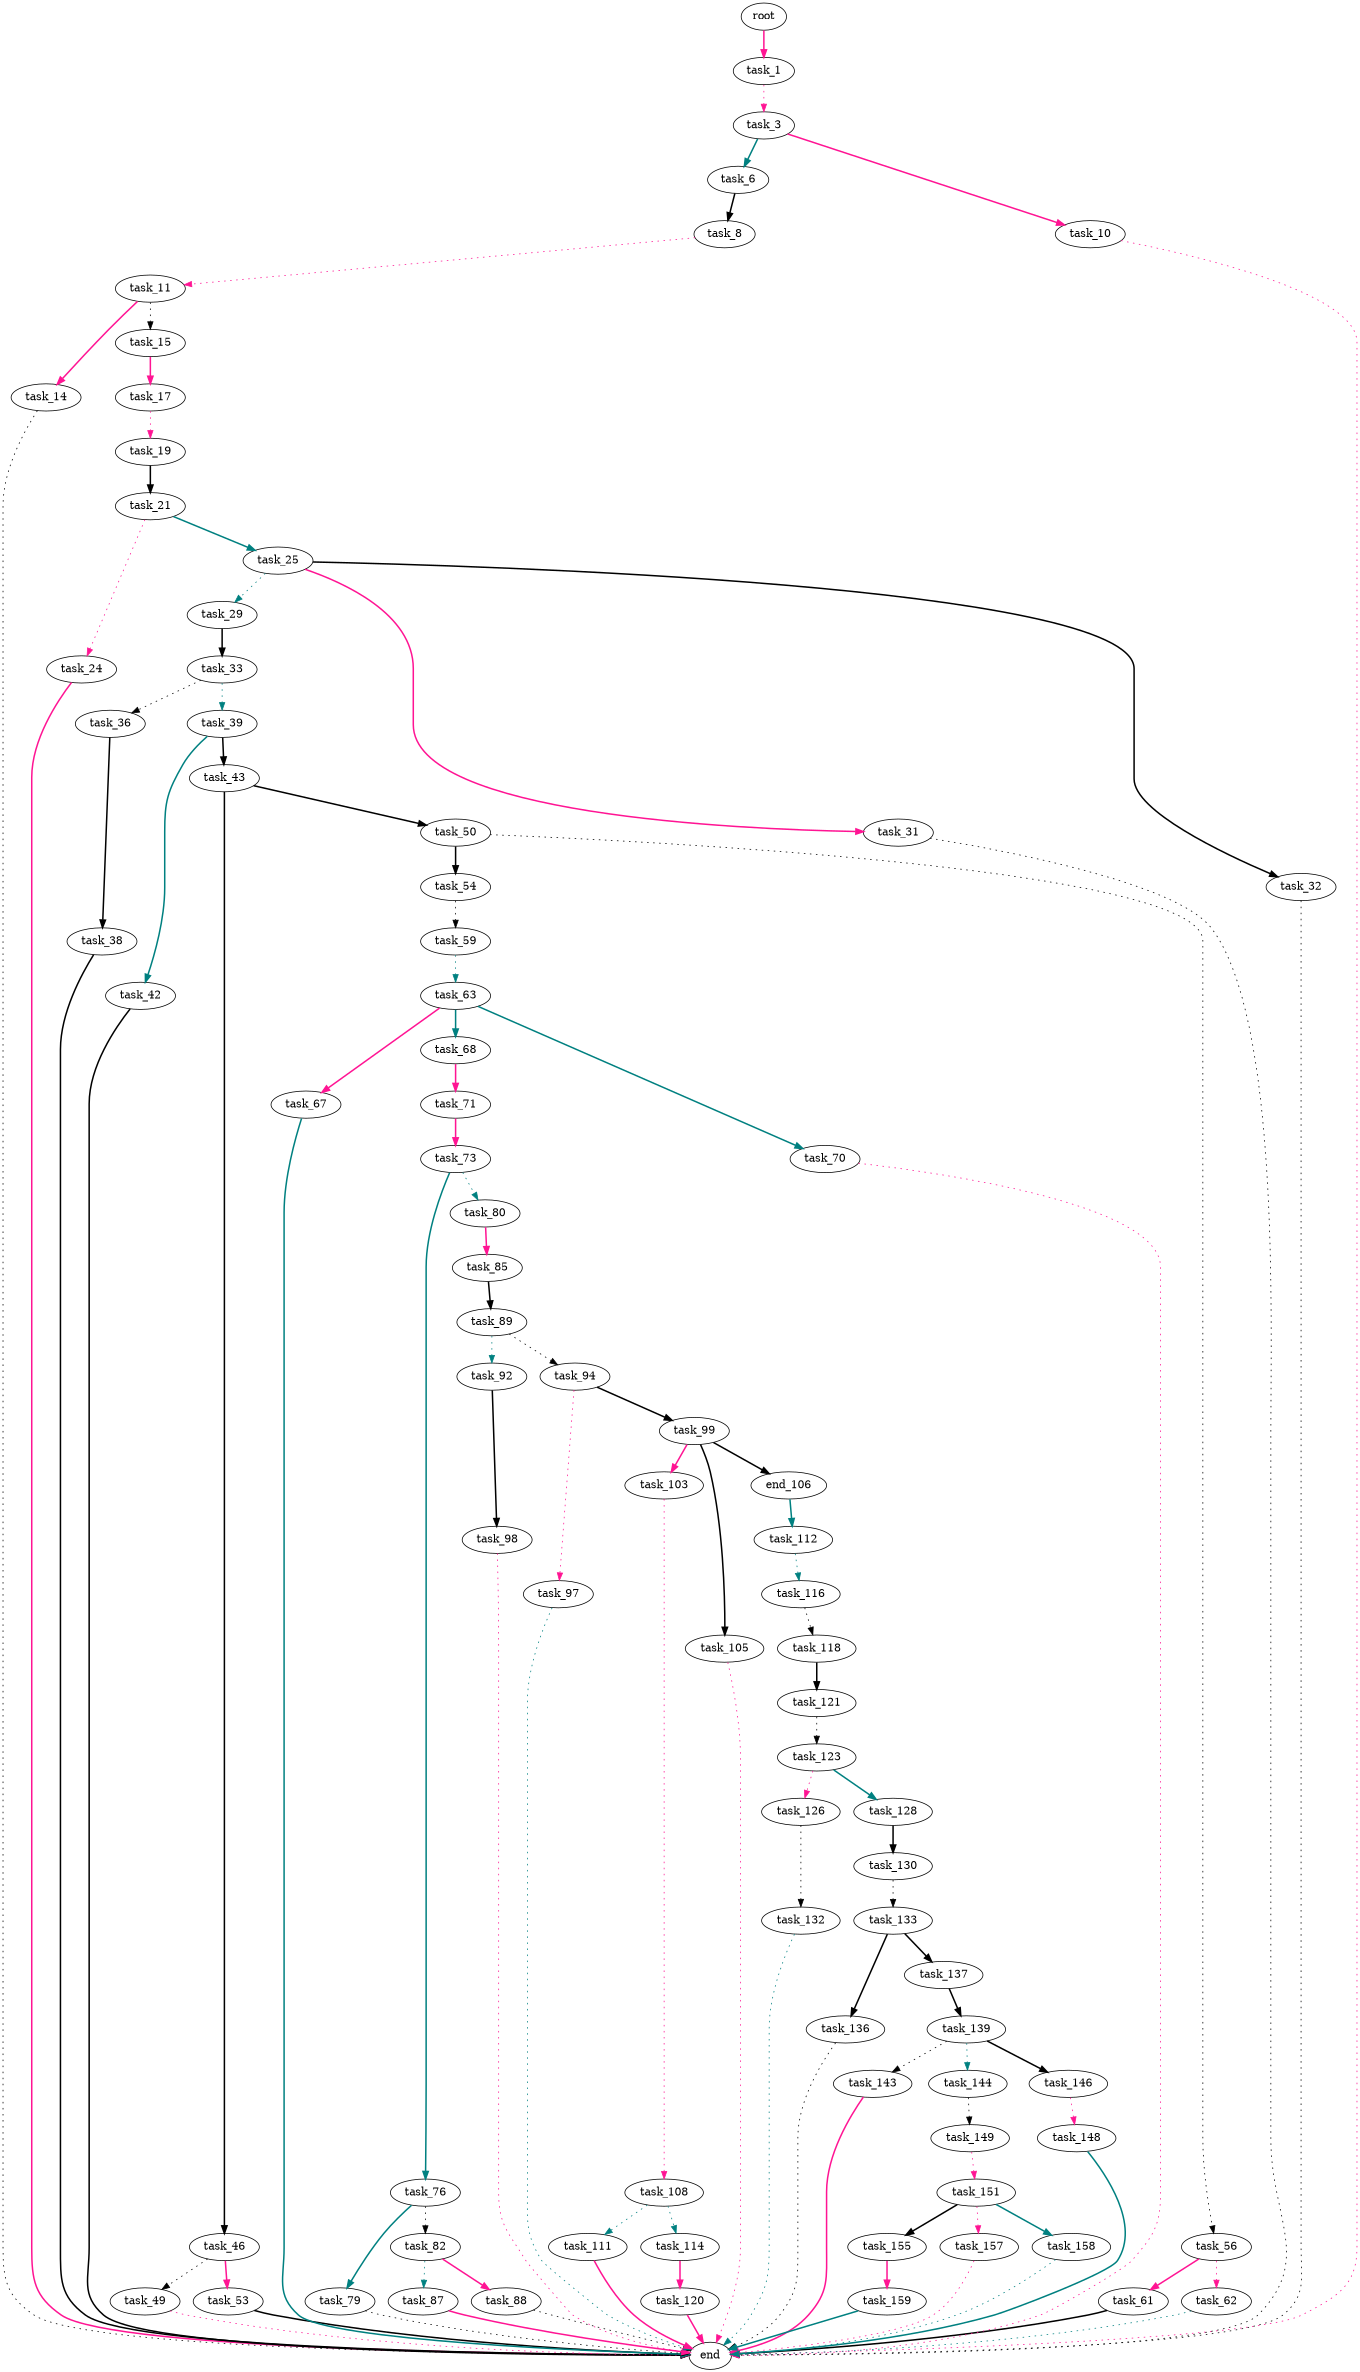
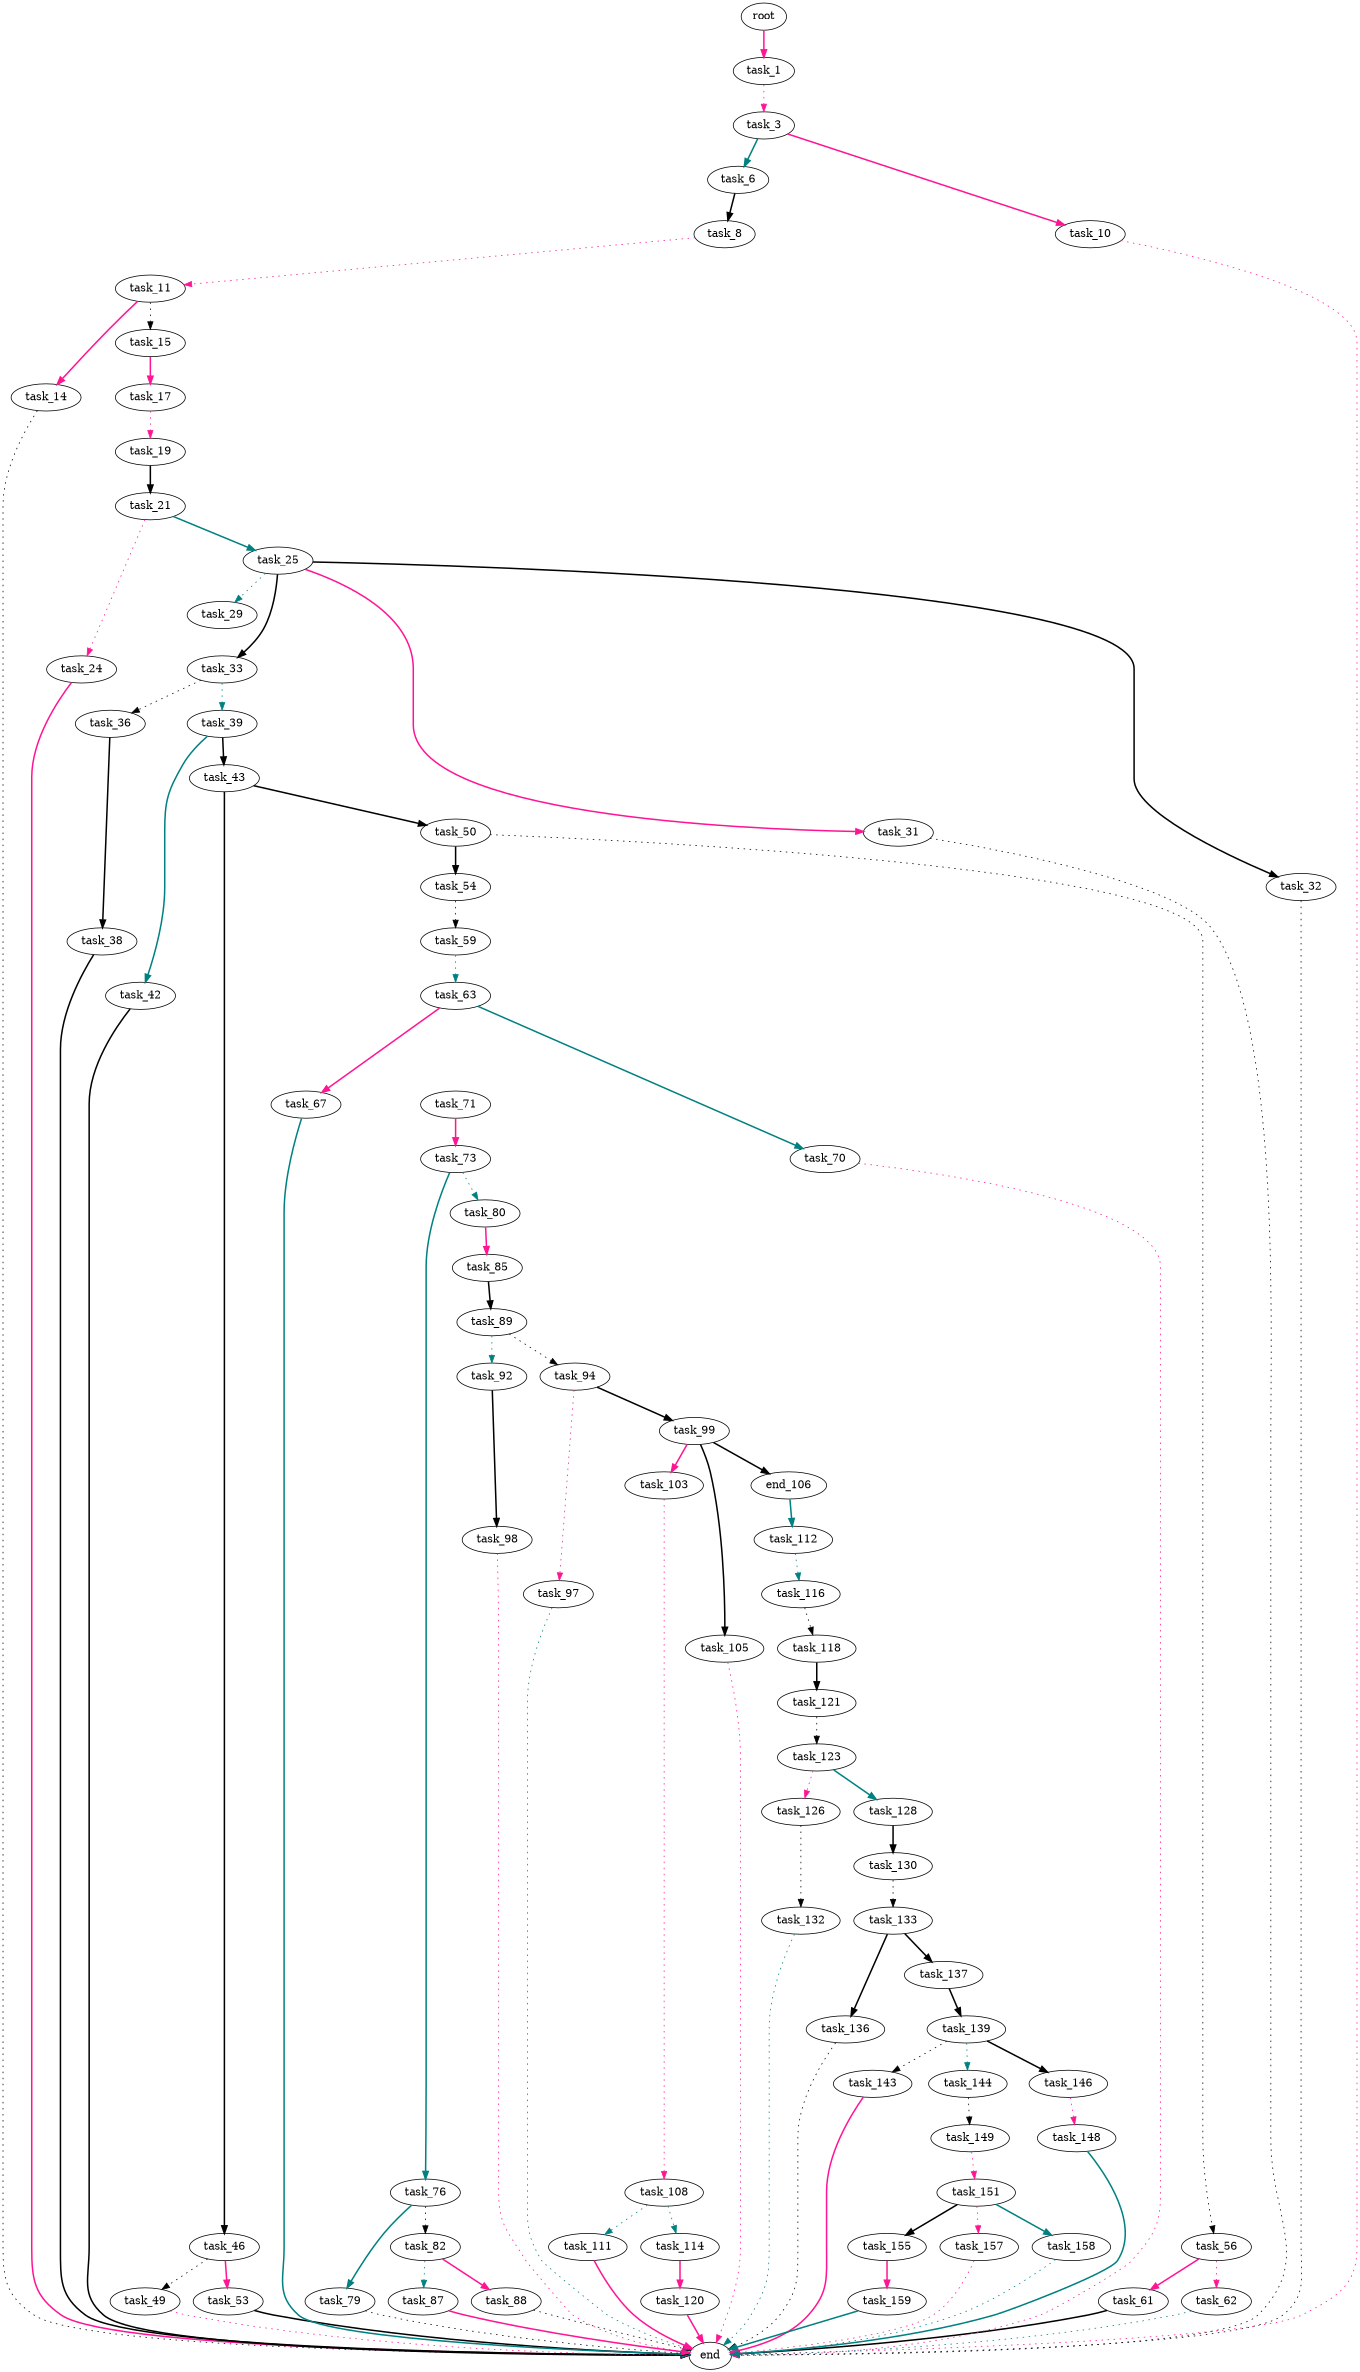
(222, 639) -> (269, 617)
(456, 1050) -> none
